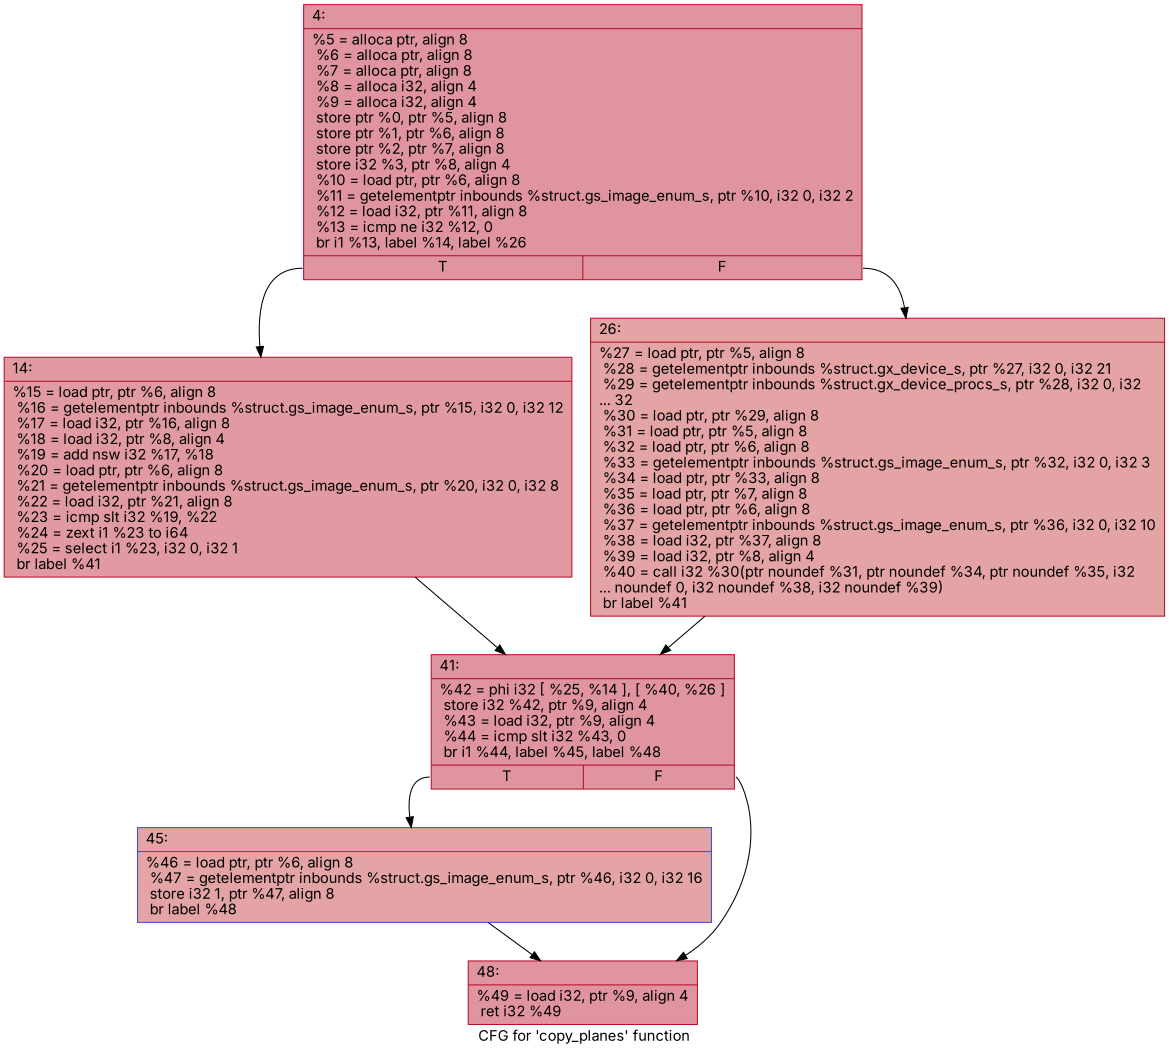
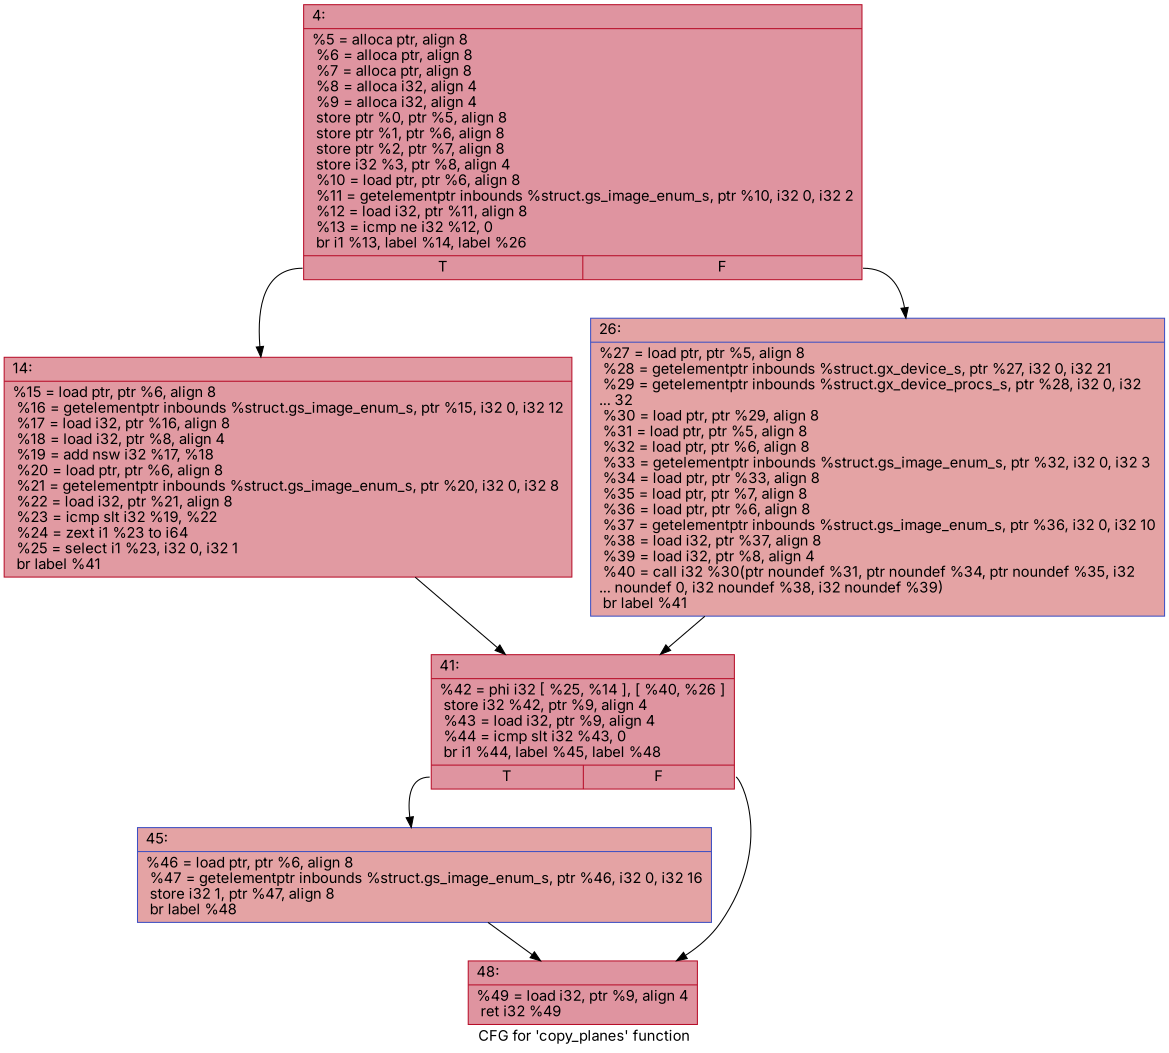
(878, 467) -> (878, 467)
